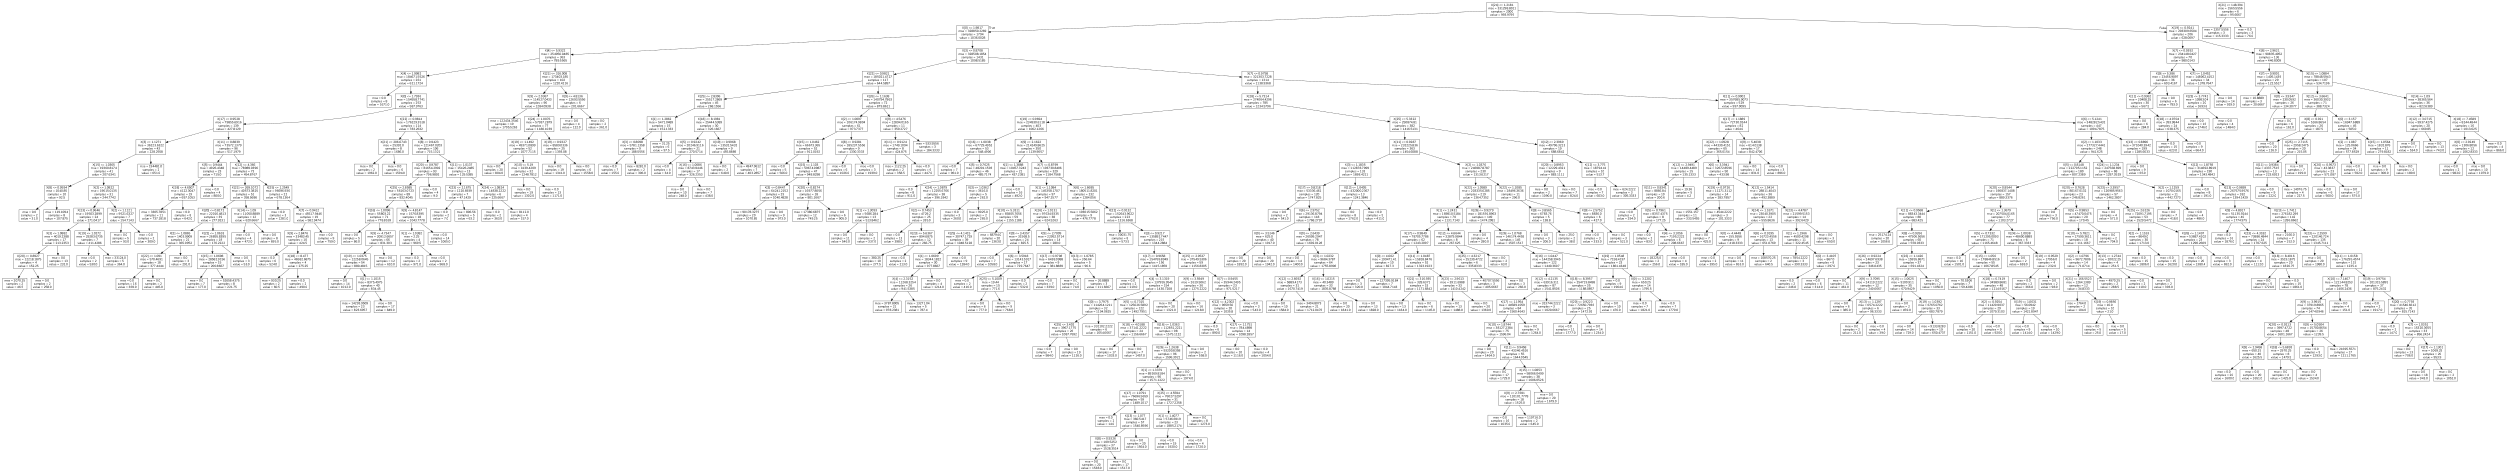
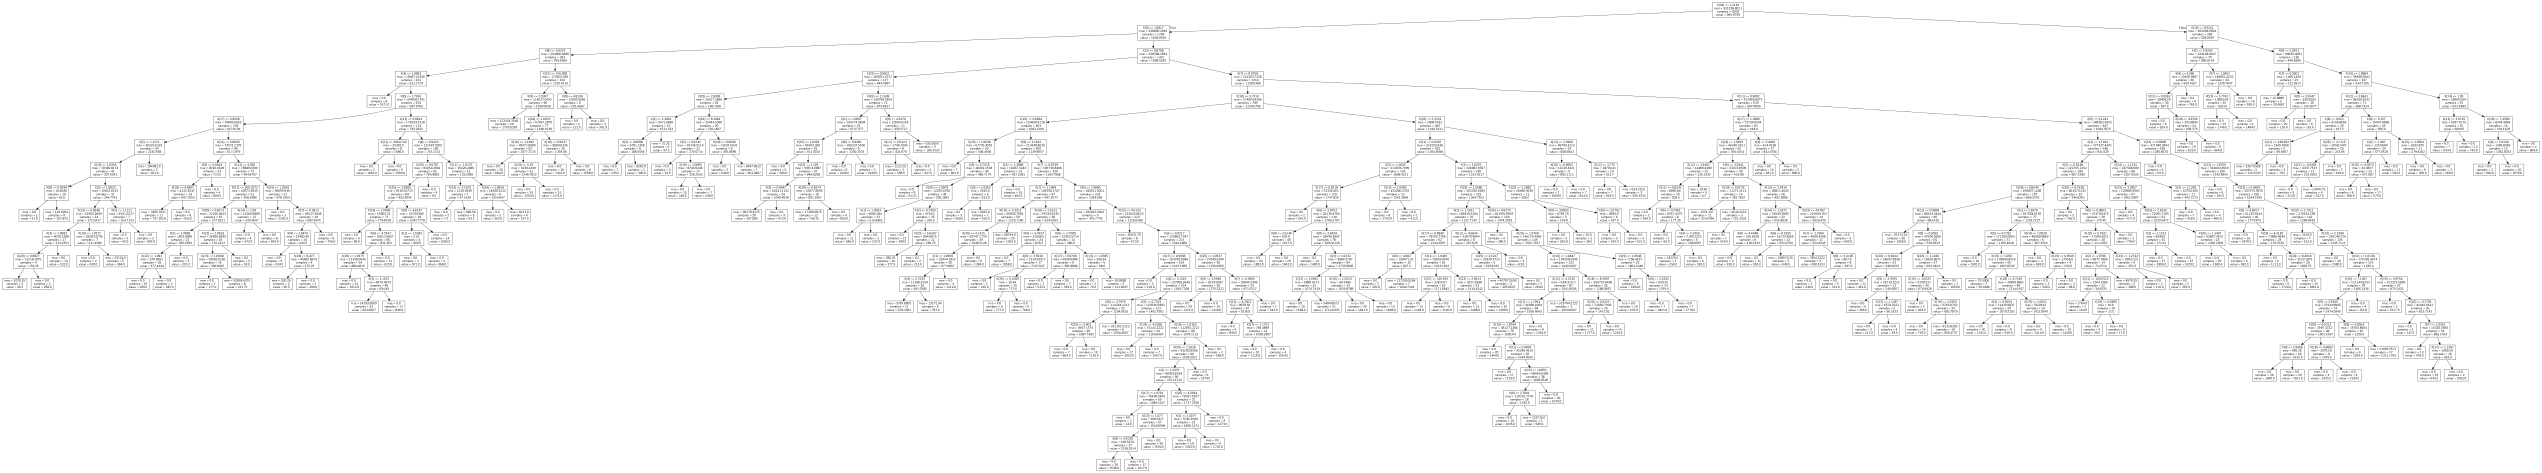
(2289, 135) -> (2307, 136)
